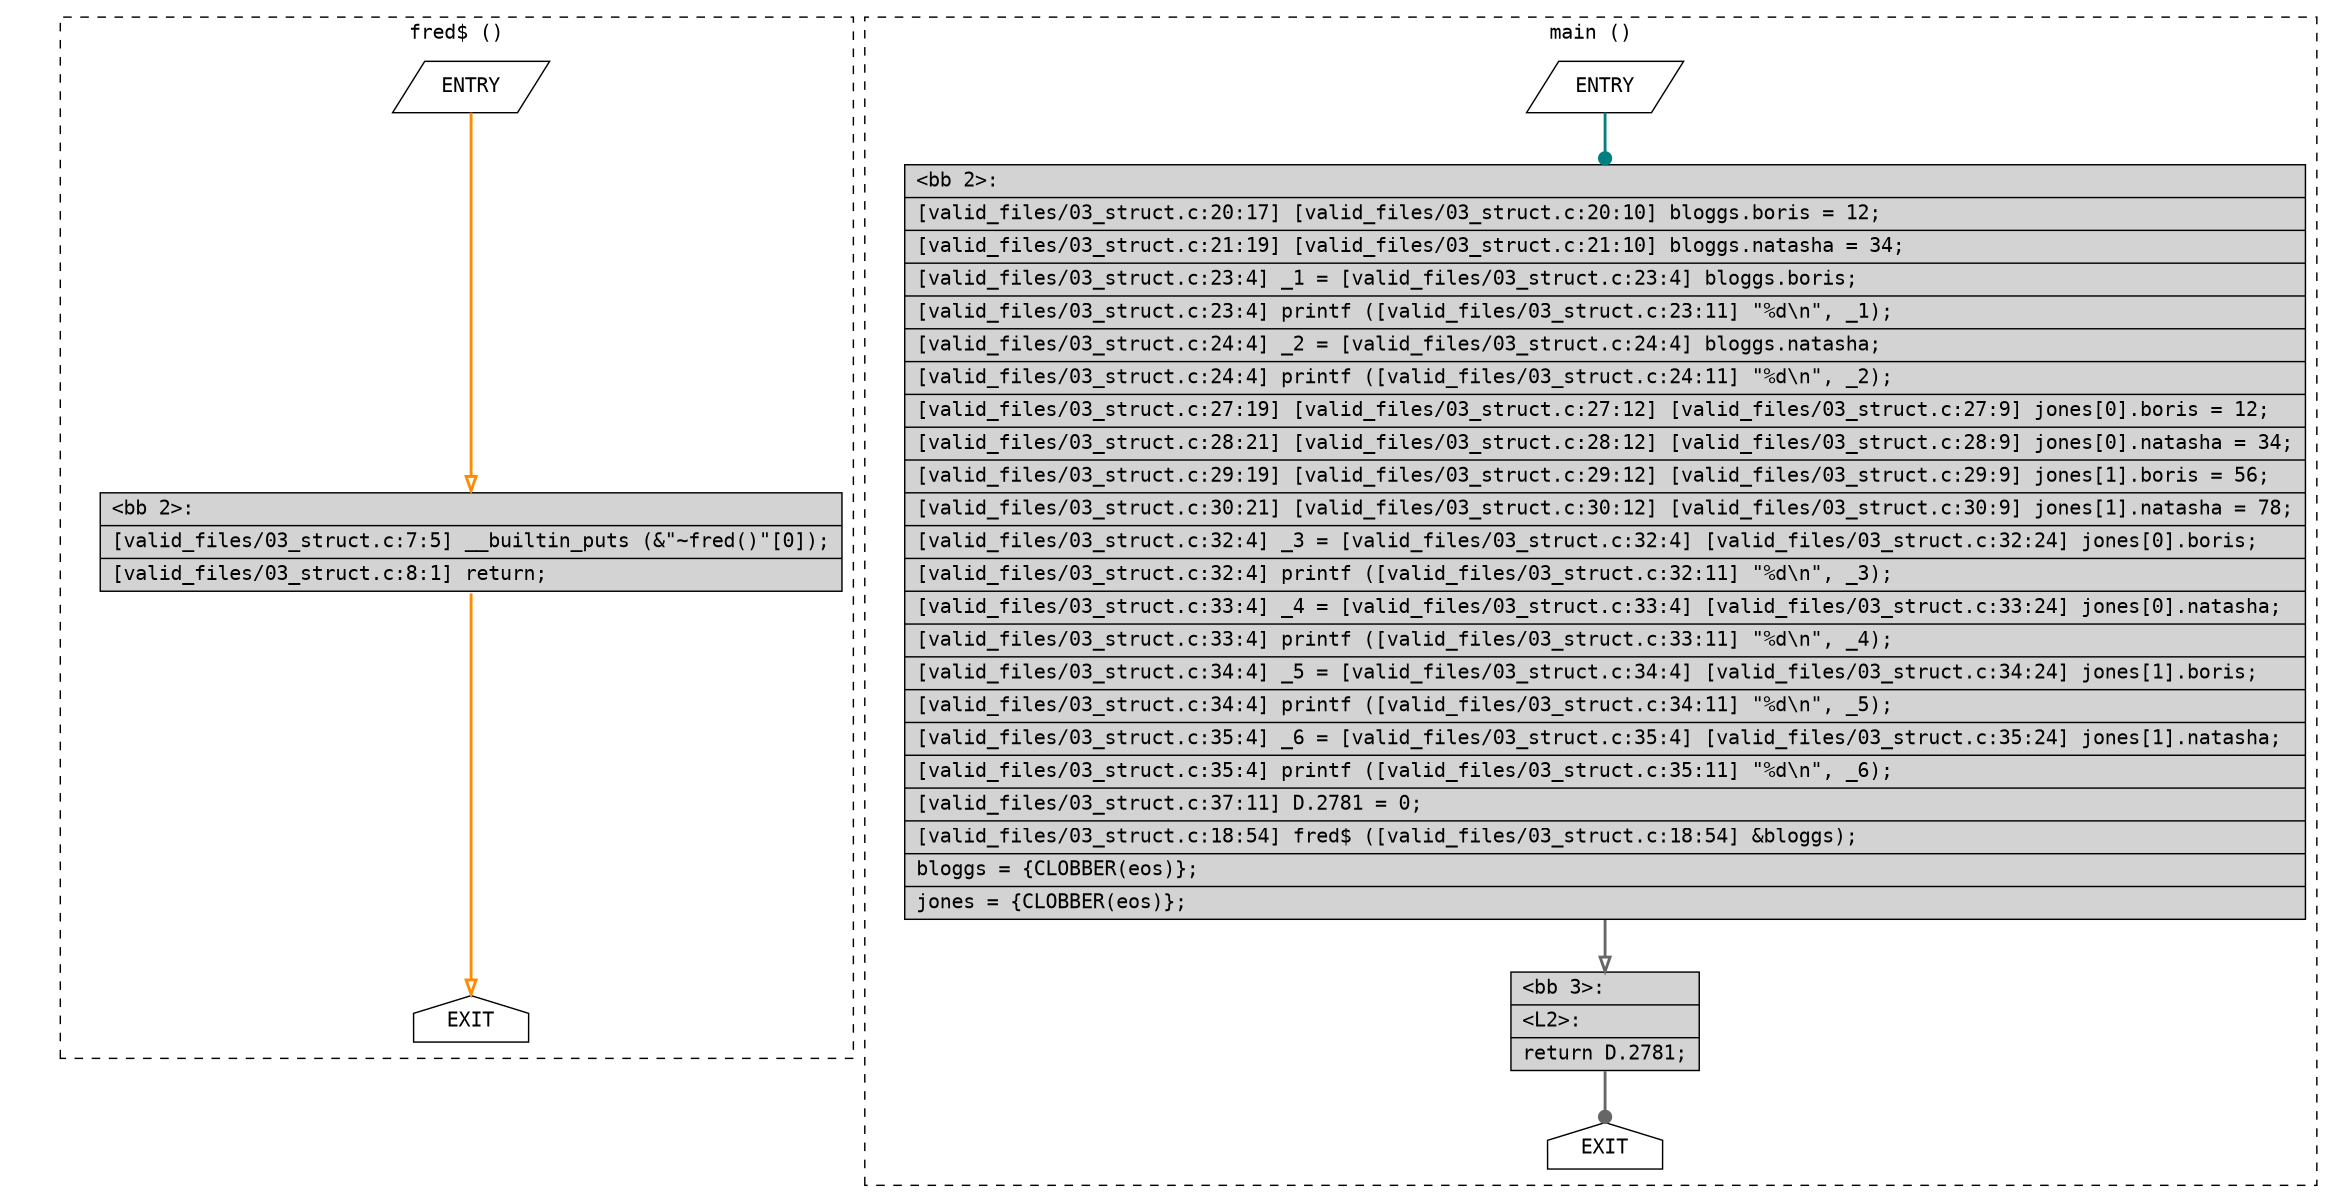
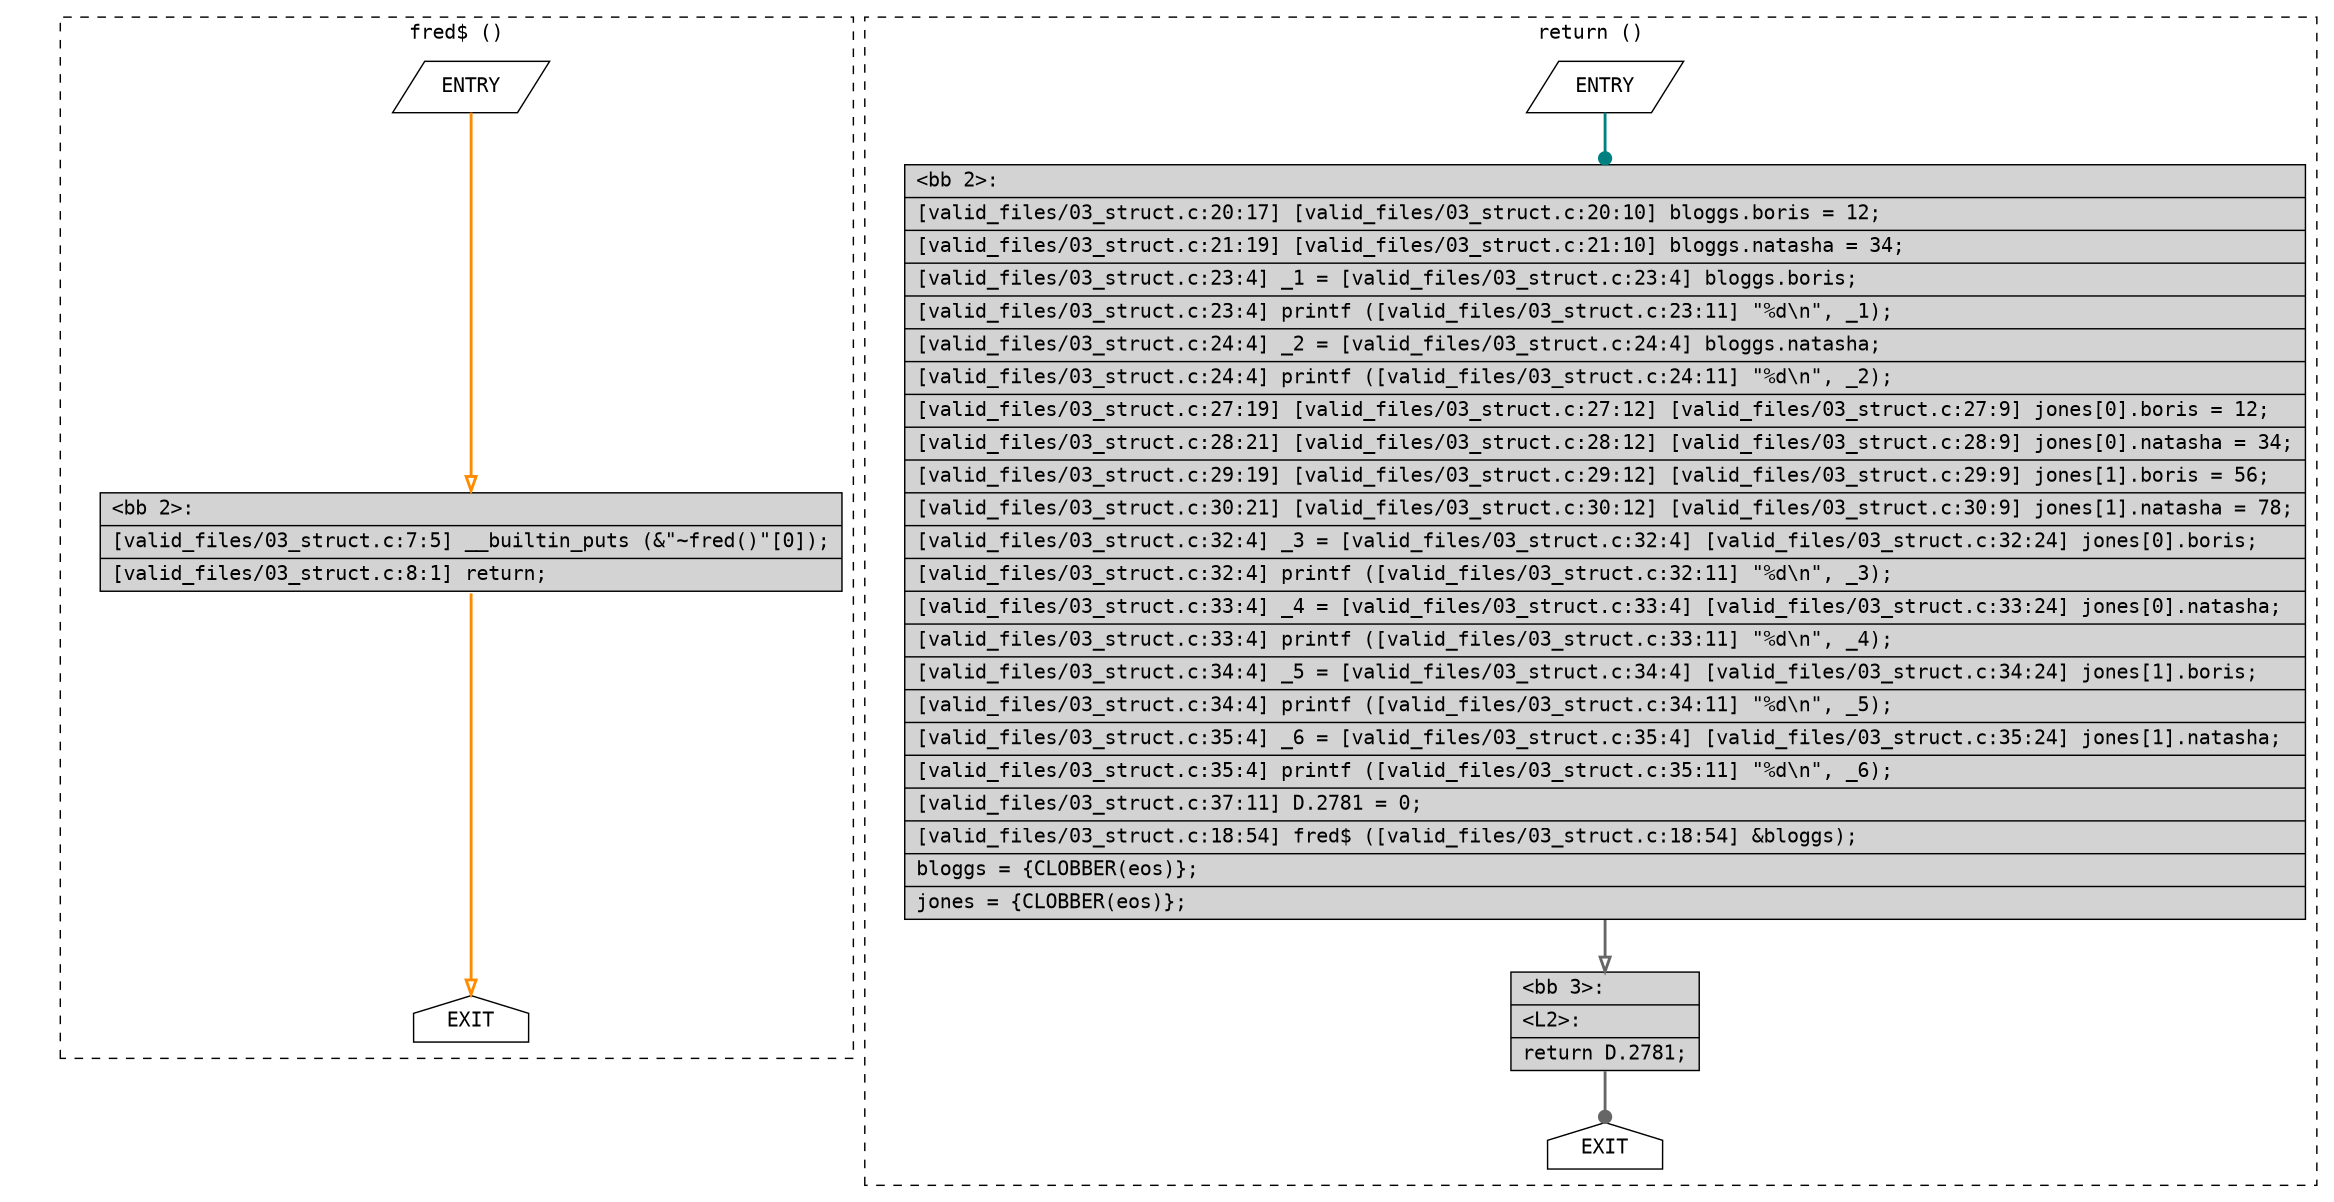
(1591, 34) -> (1591, 34)
